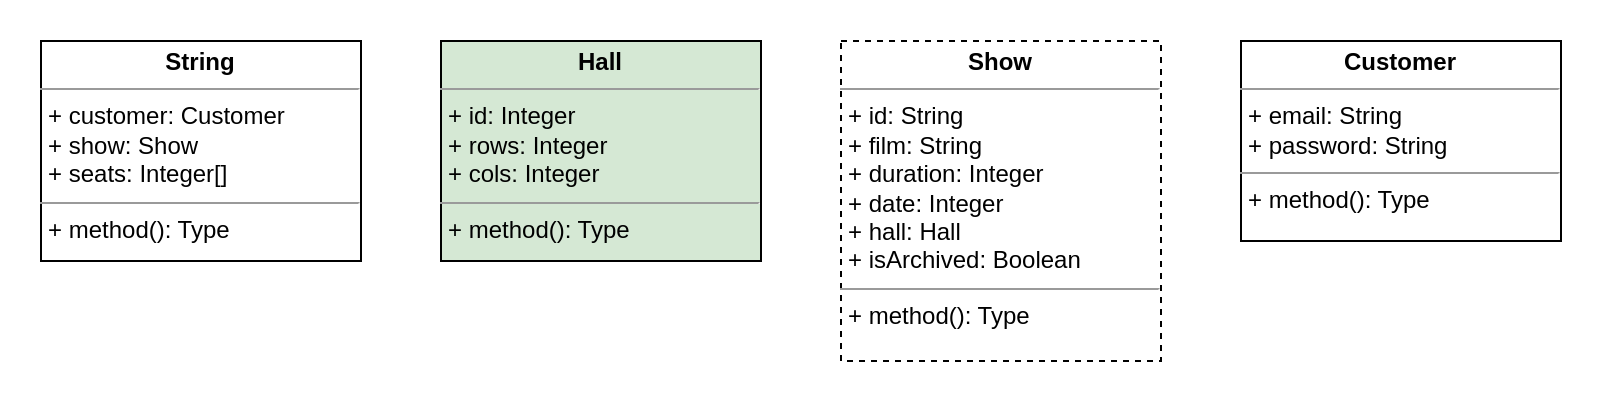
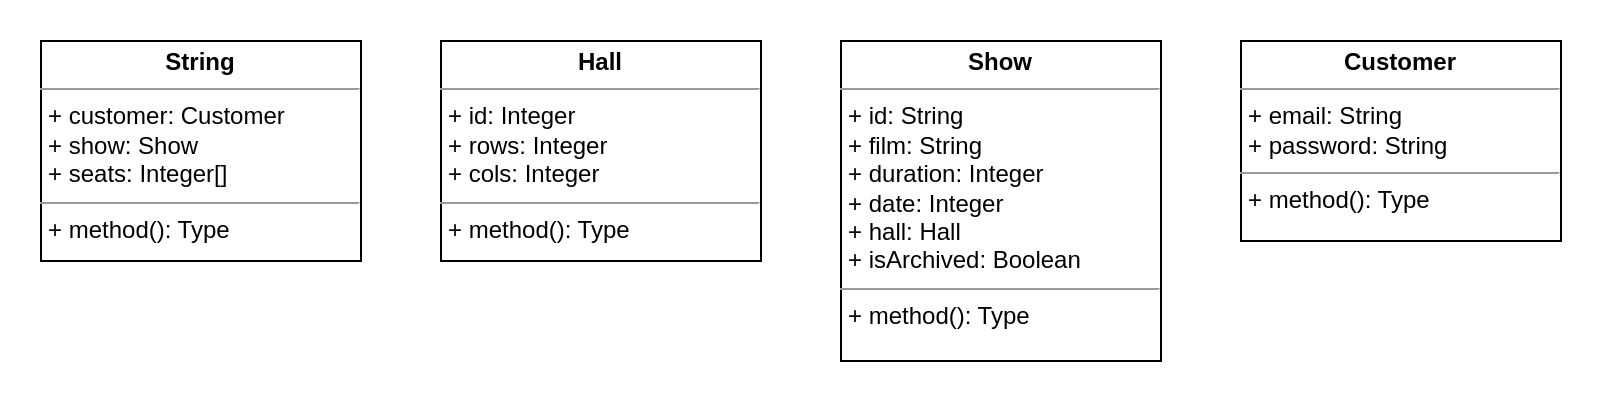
(601, 151) -> (601, 151)
(1001, 201) -> (1001, 201)
